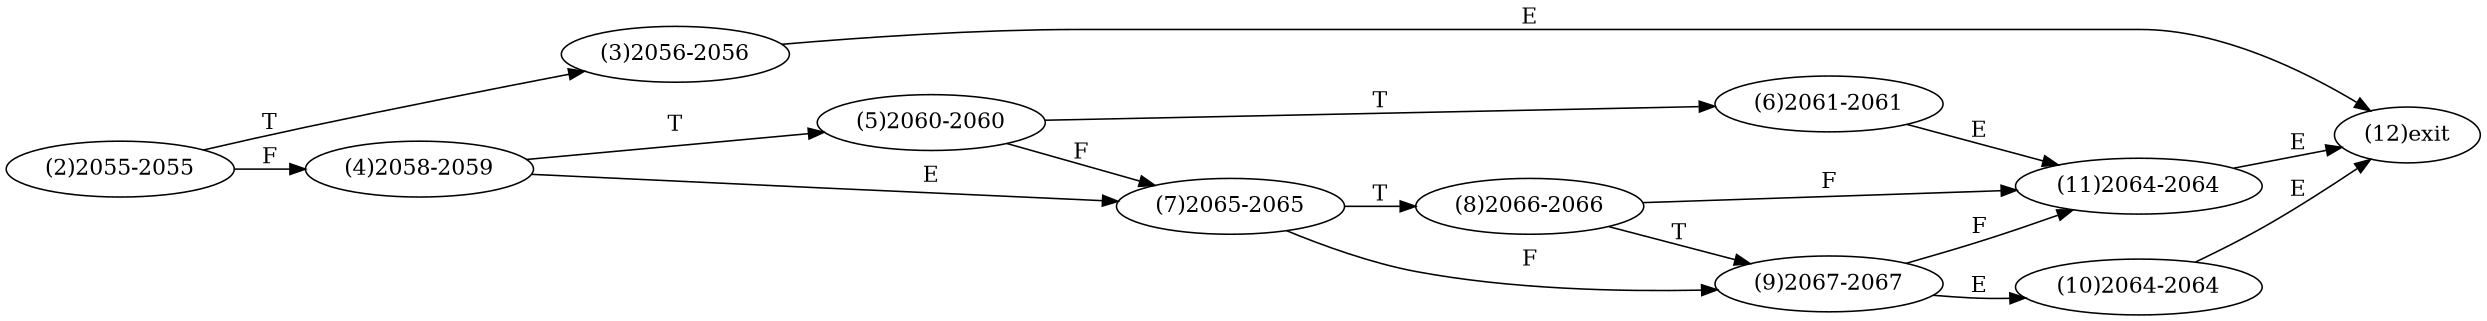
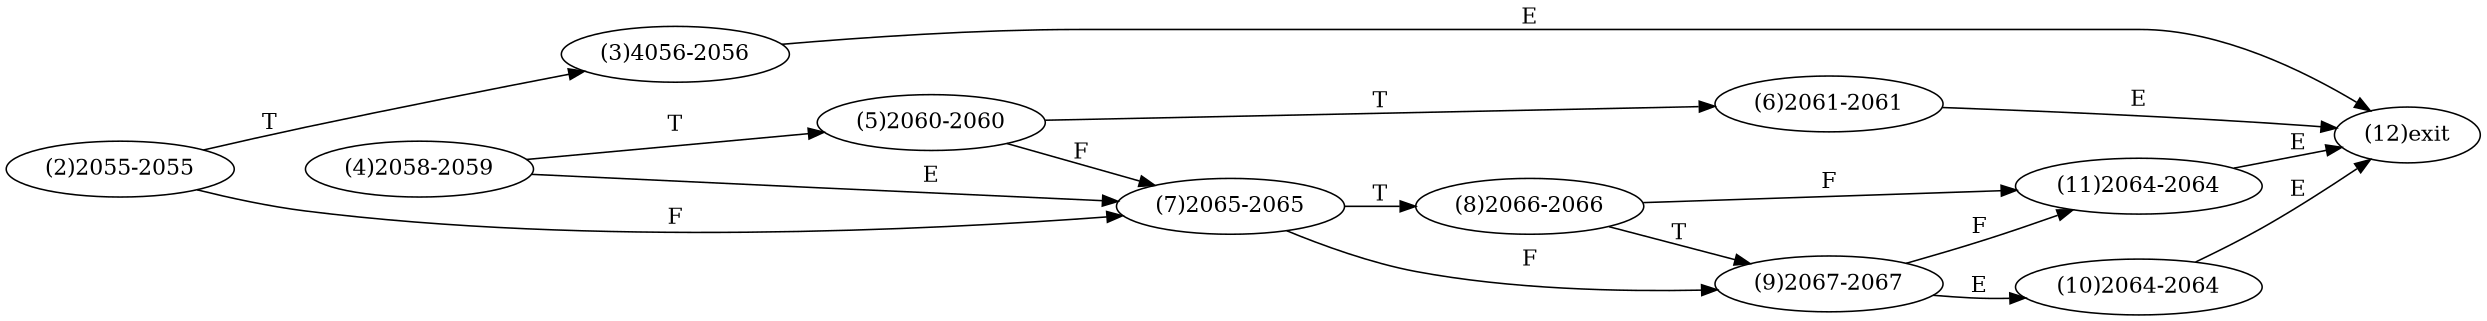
(675, 54) -> (675, 54)
(1975, 143) -> (2132, 116)
(262, 169) -> (651, 232)
